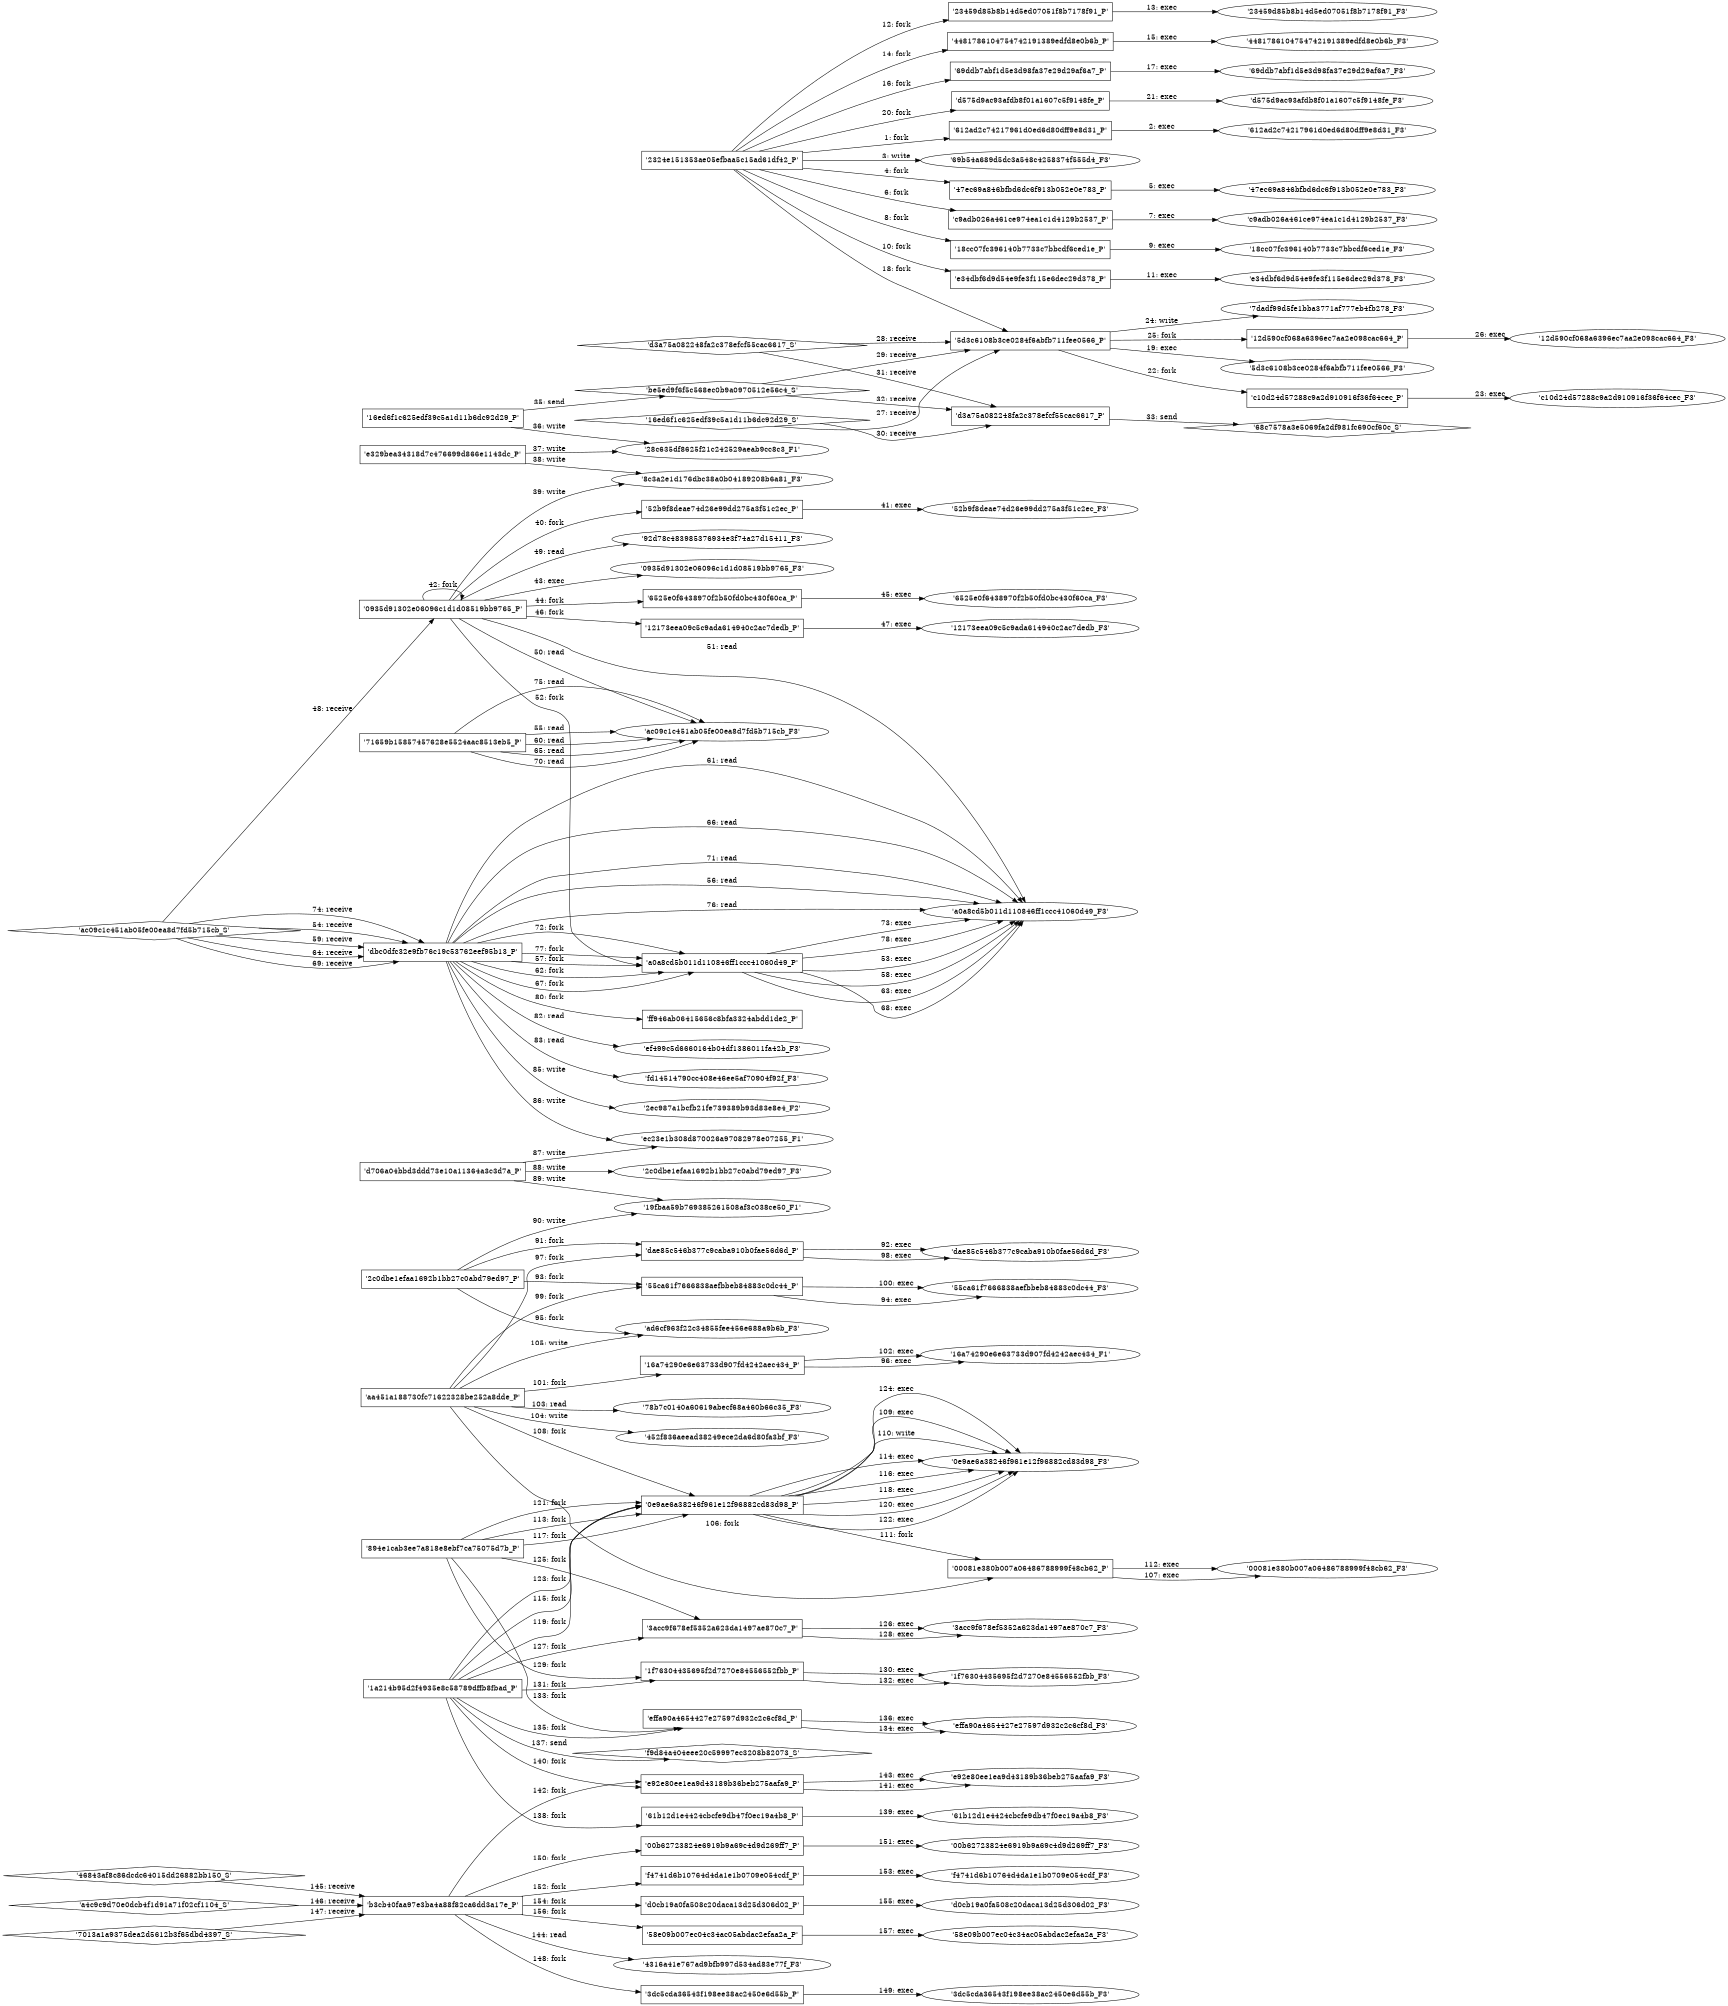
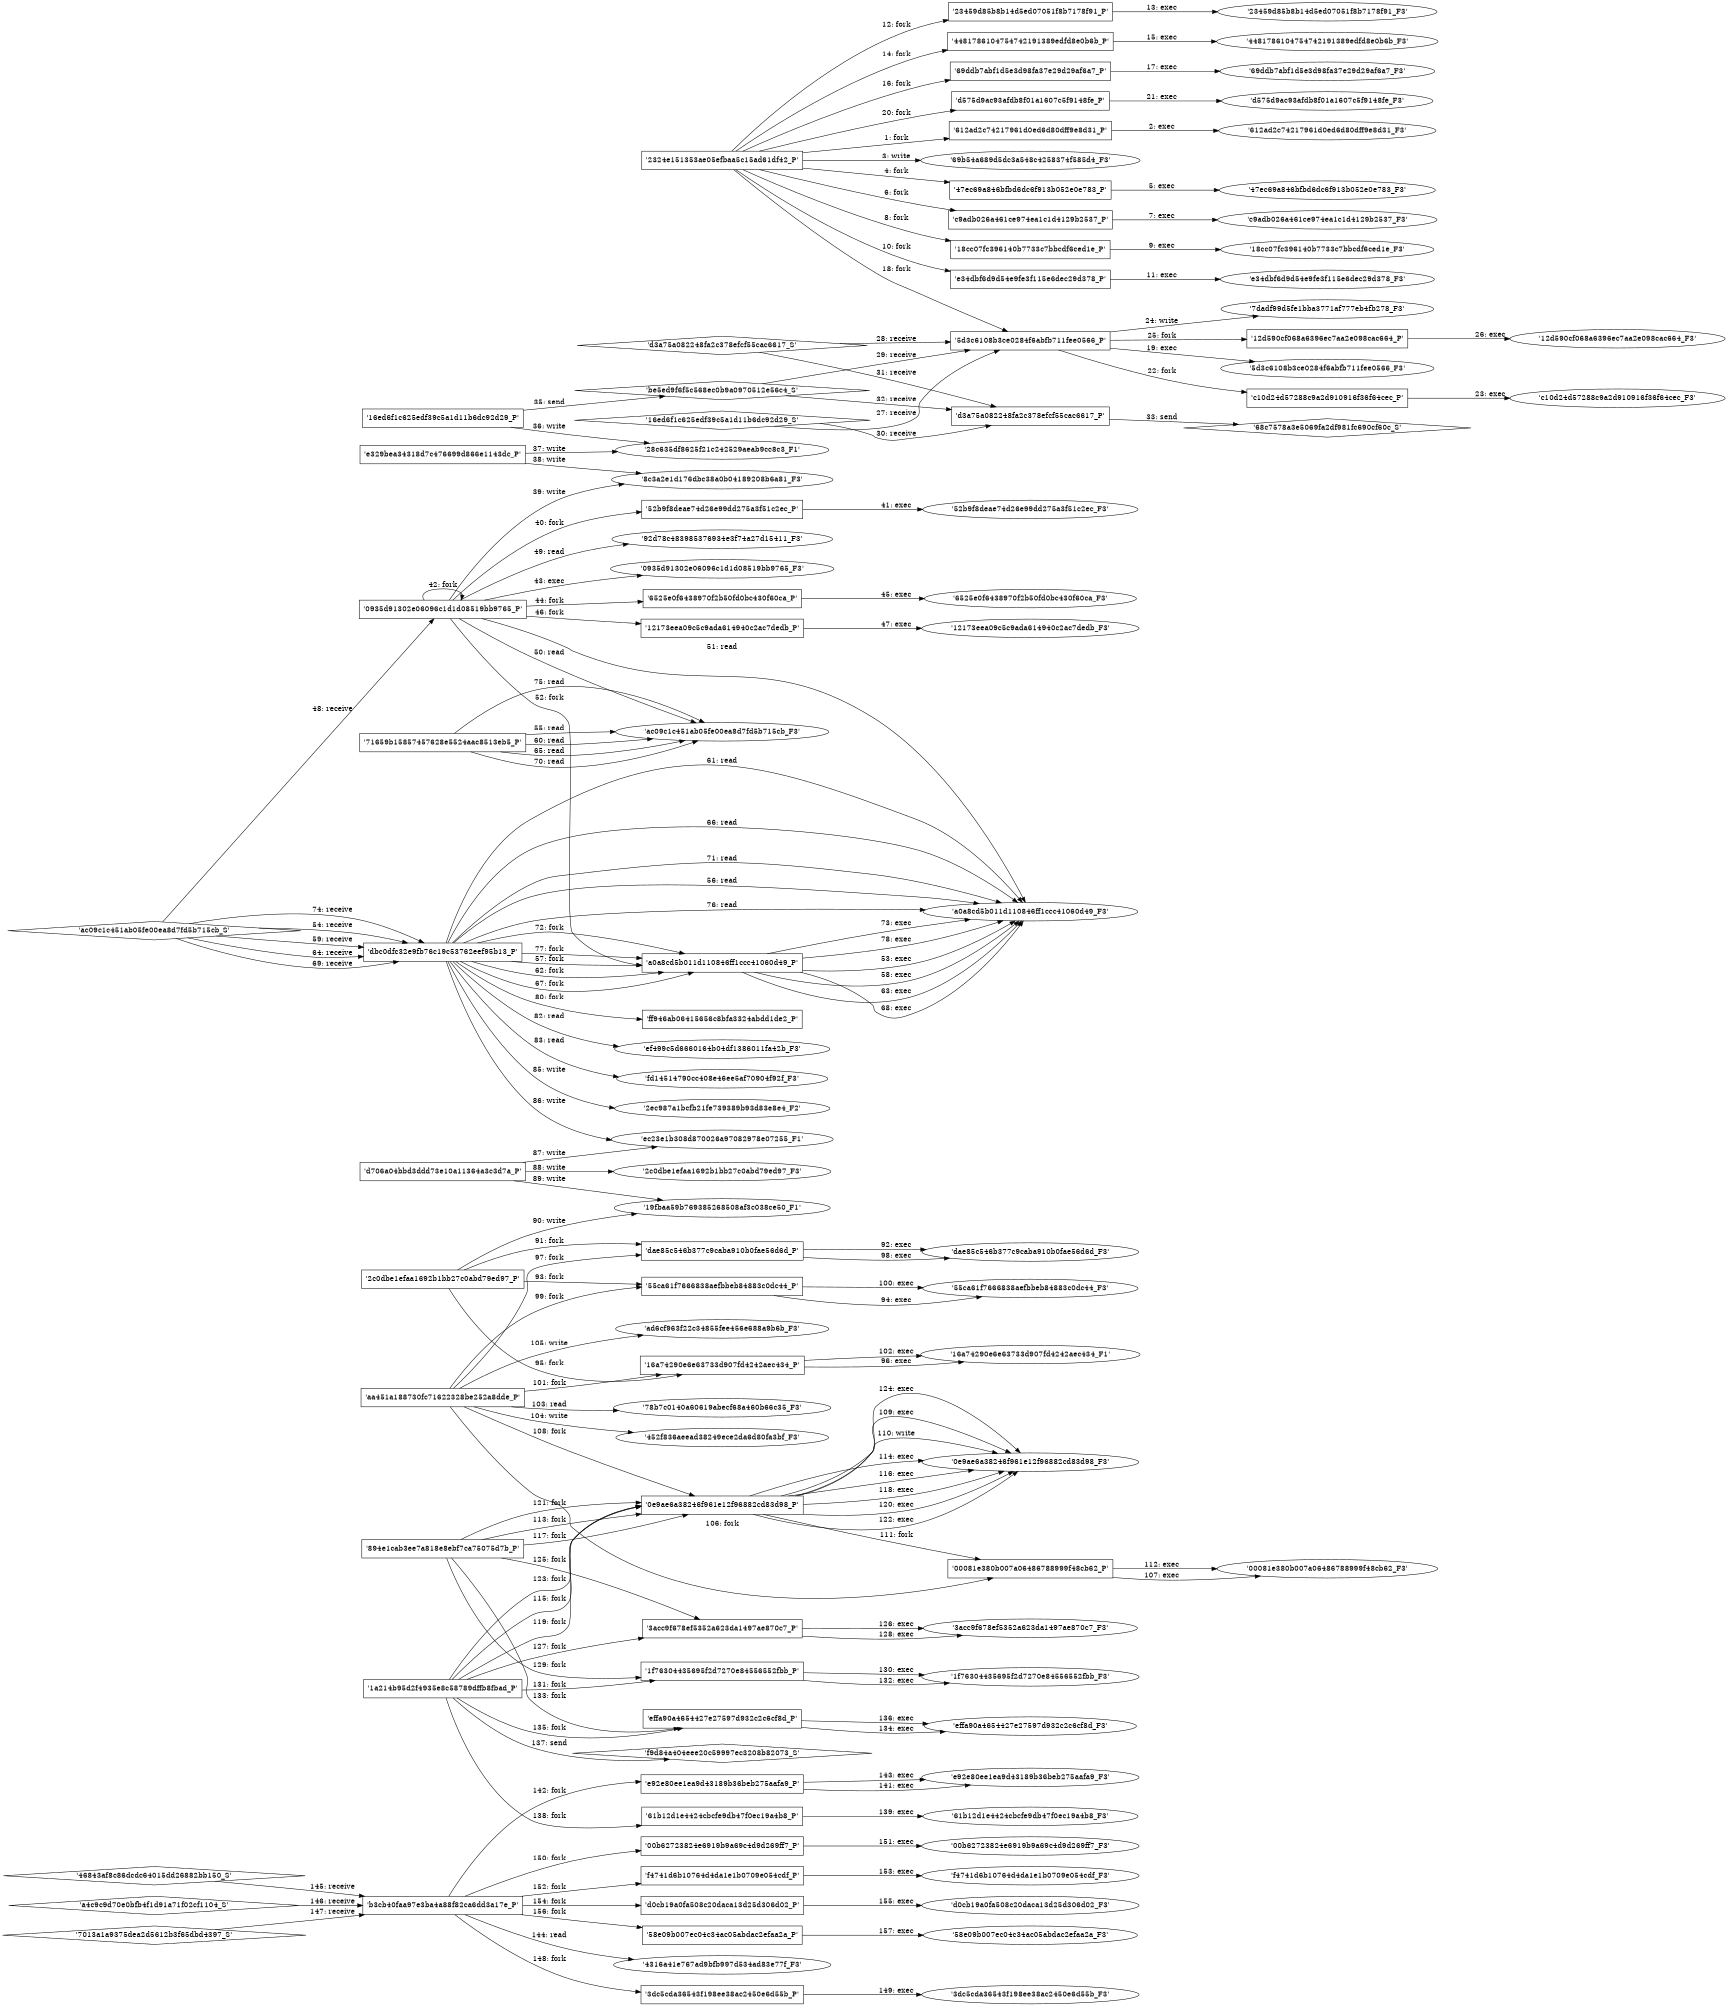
(1030, 160) -> (1030, 160)
(722, 1208) -> (722, 1208)
(537, 1324) -> (546, 1373)
(532, 1766) -> none
(154, 1905) -> (154, 1905)
